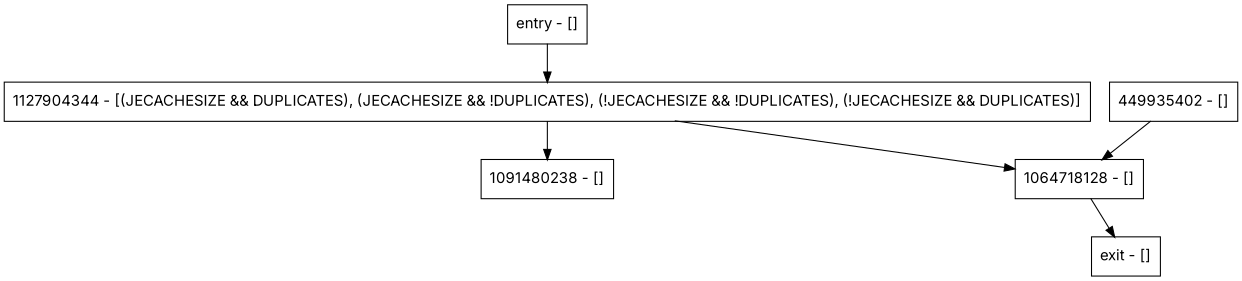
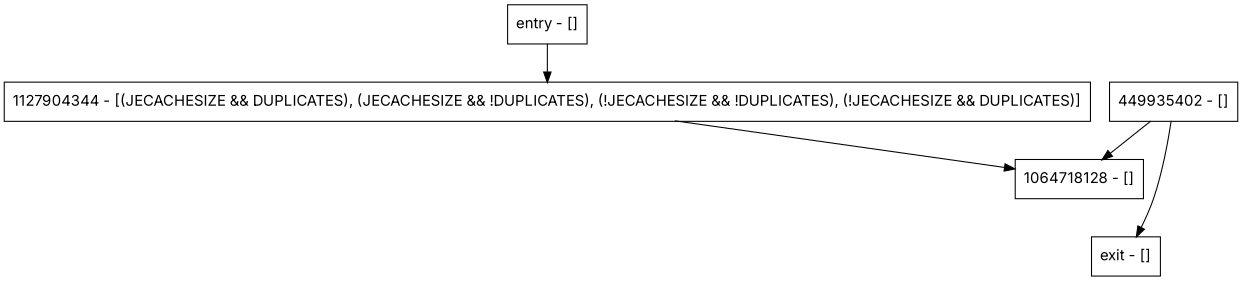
(547, 179) -> none
(1100, 213) -> (1160, 175)
